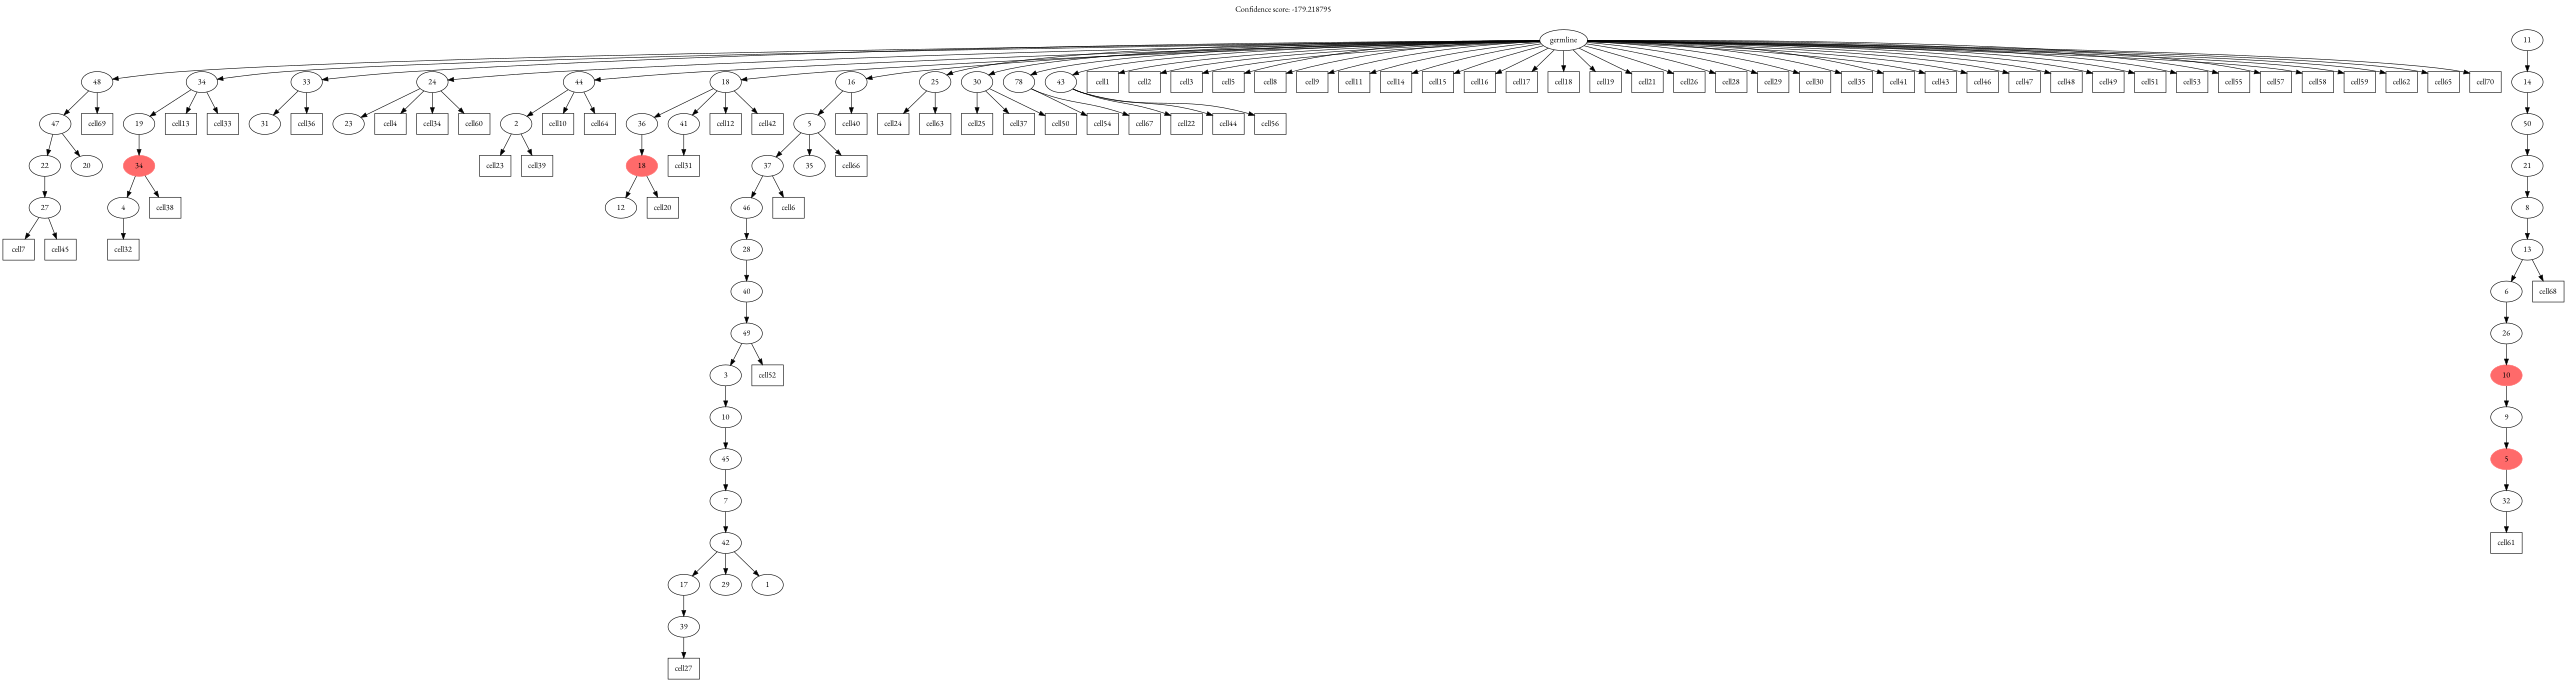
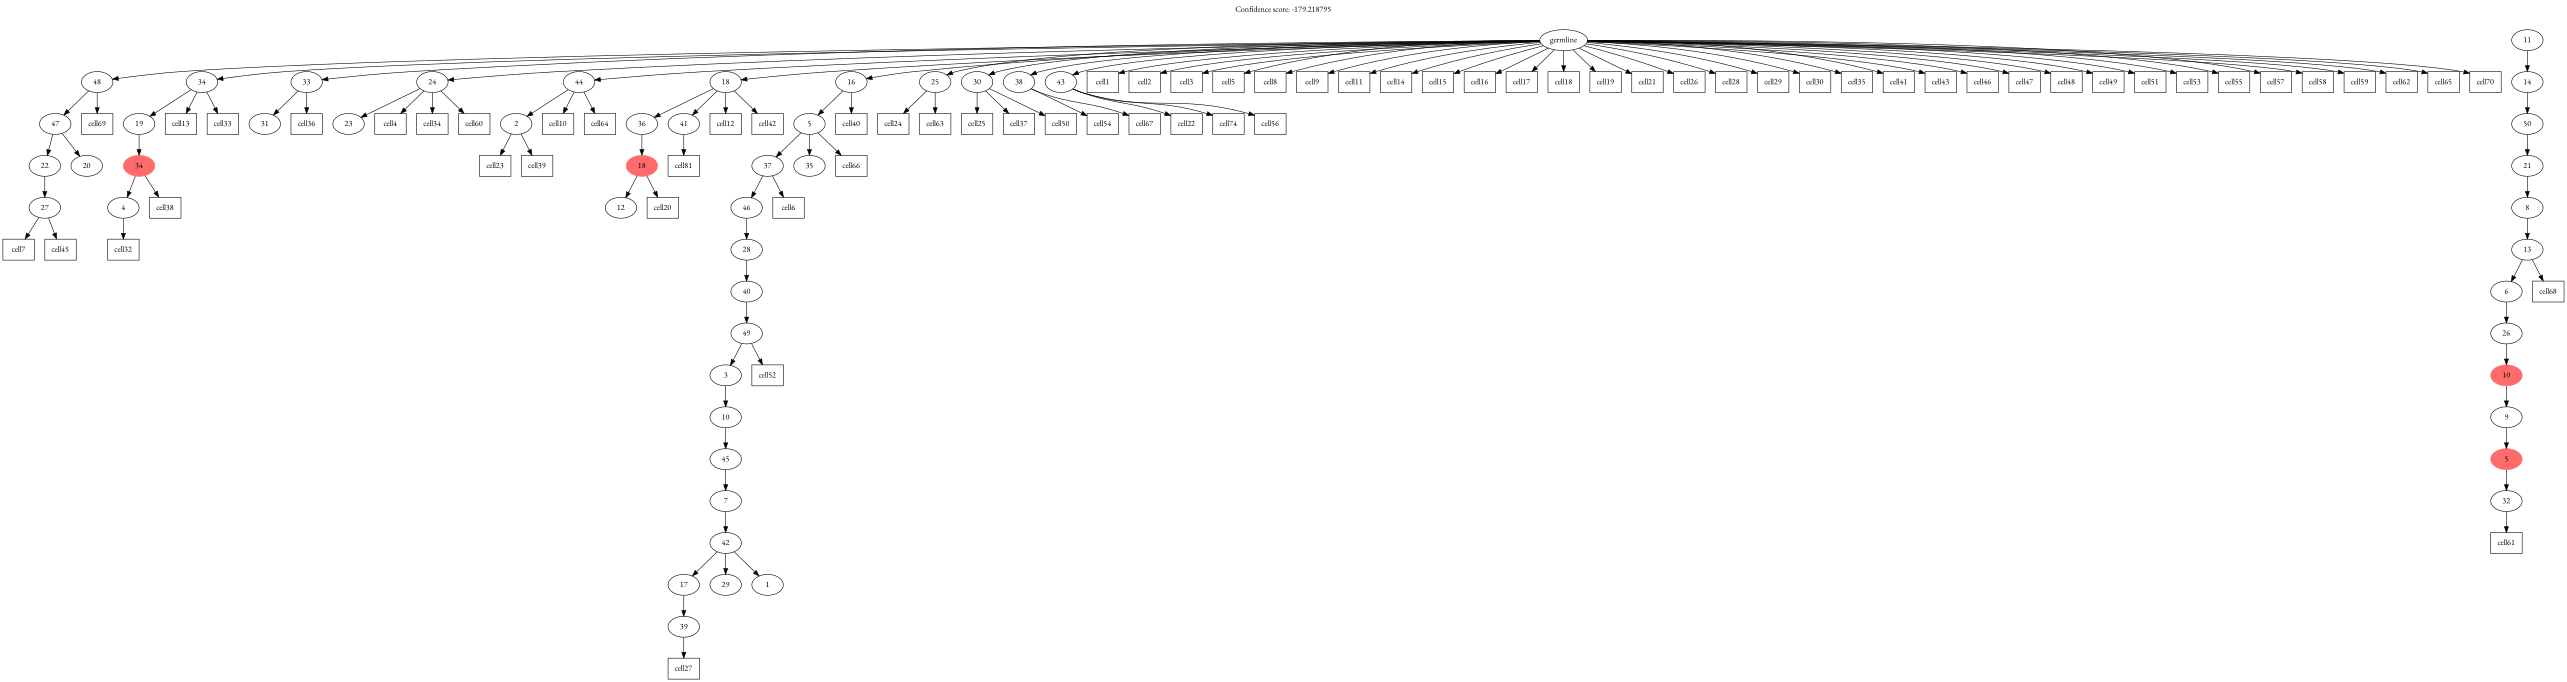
(1019, 82) -> (1019, 82)
(1228, 124) -> (1228, 124)
(684, 166) -> (684, 166)
